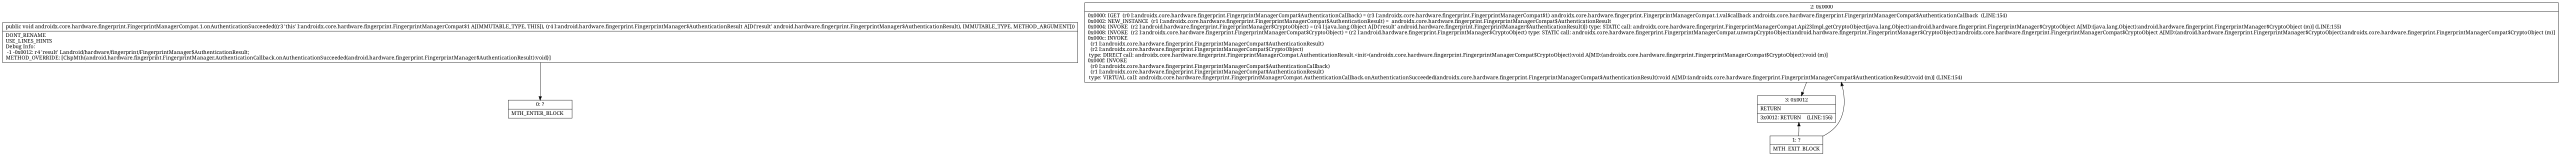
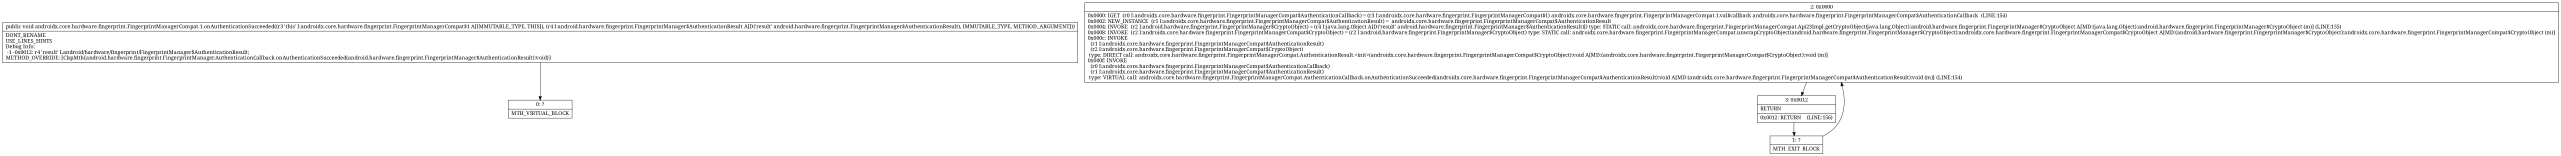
(537, 113) -> (540, 113)
(1796, 118) -> (1796, 118)
(1799, 131) -> (1794, 127)
